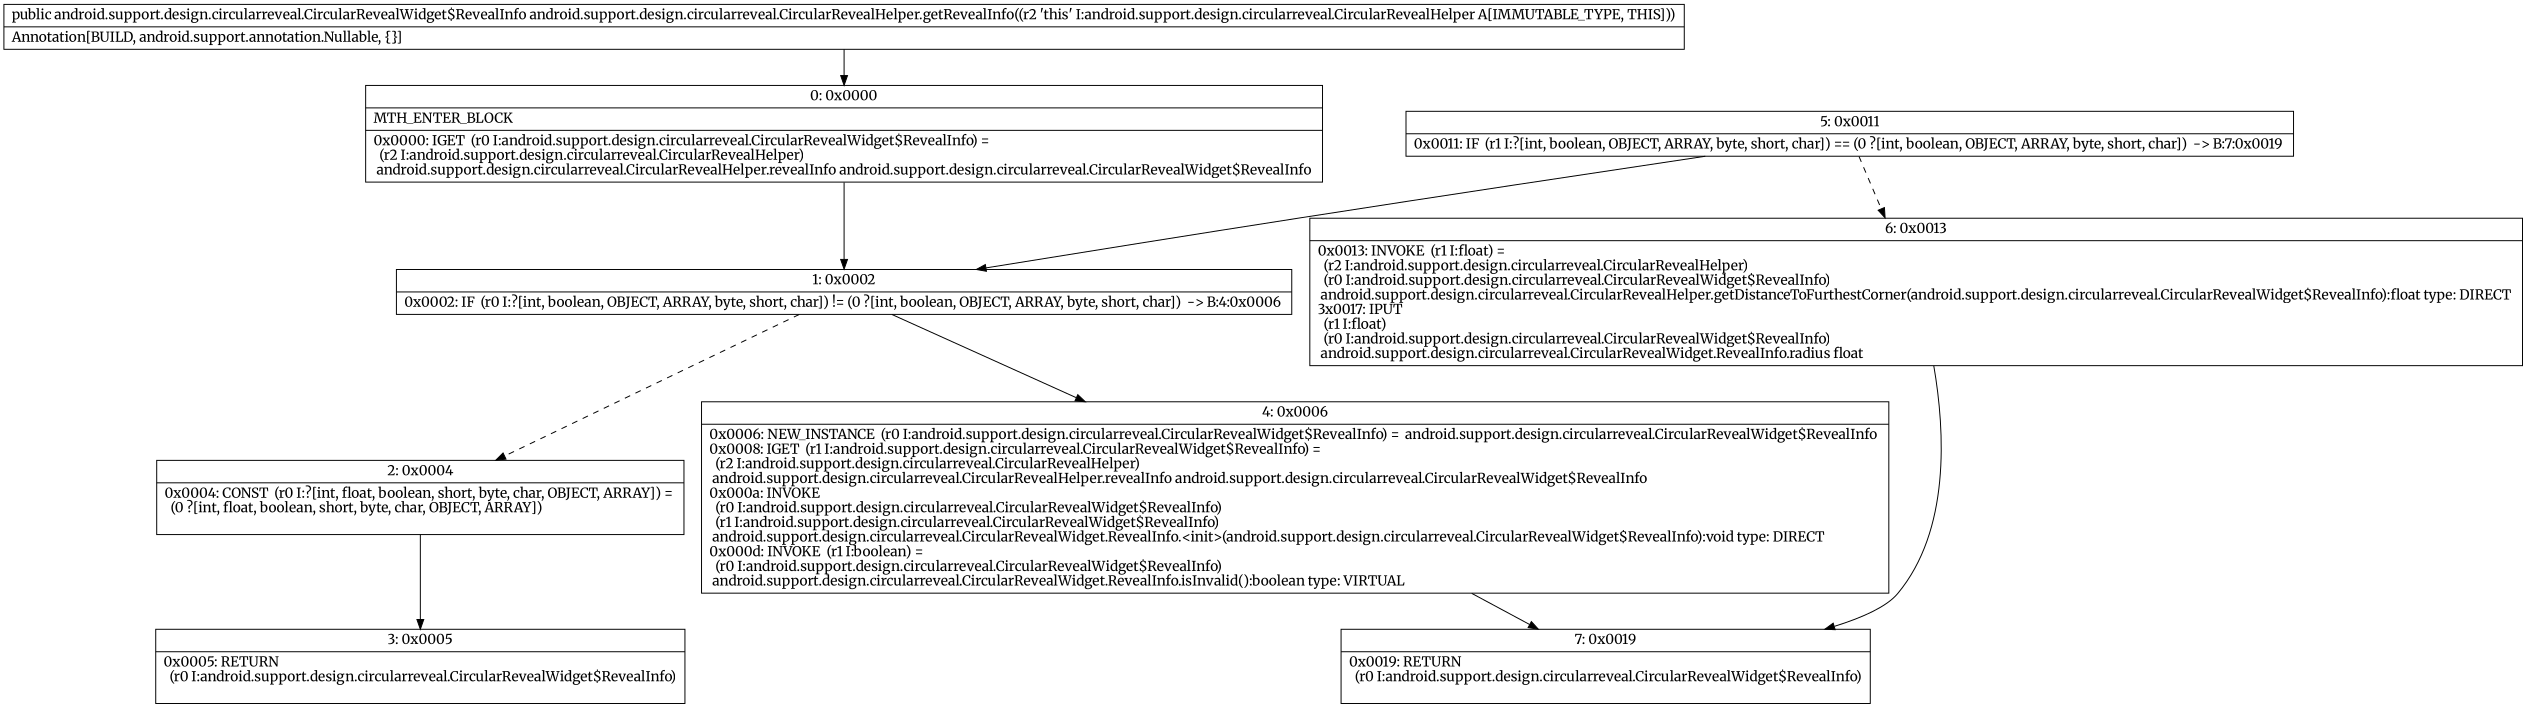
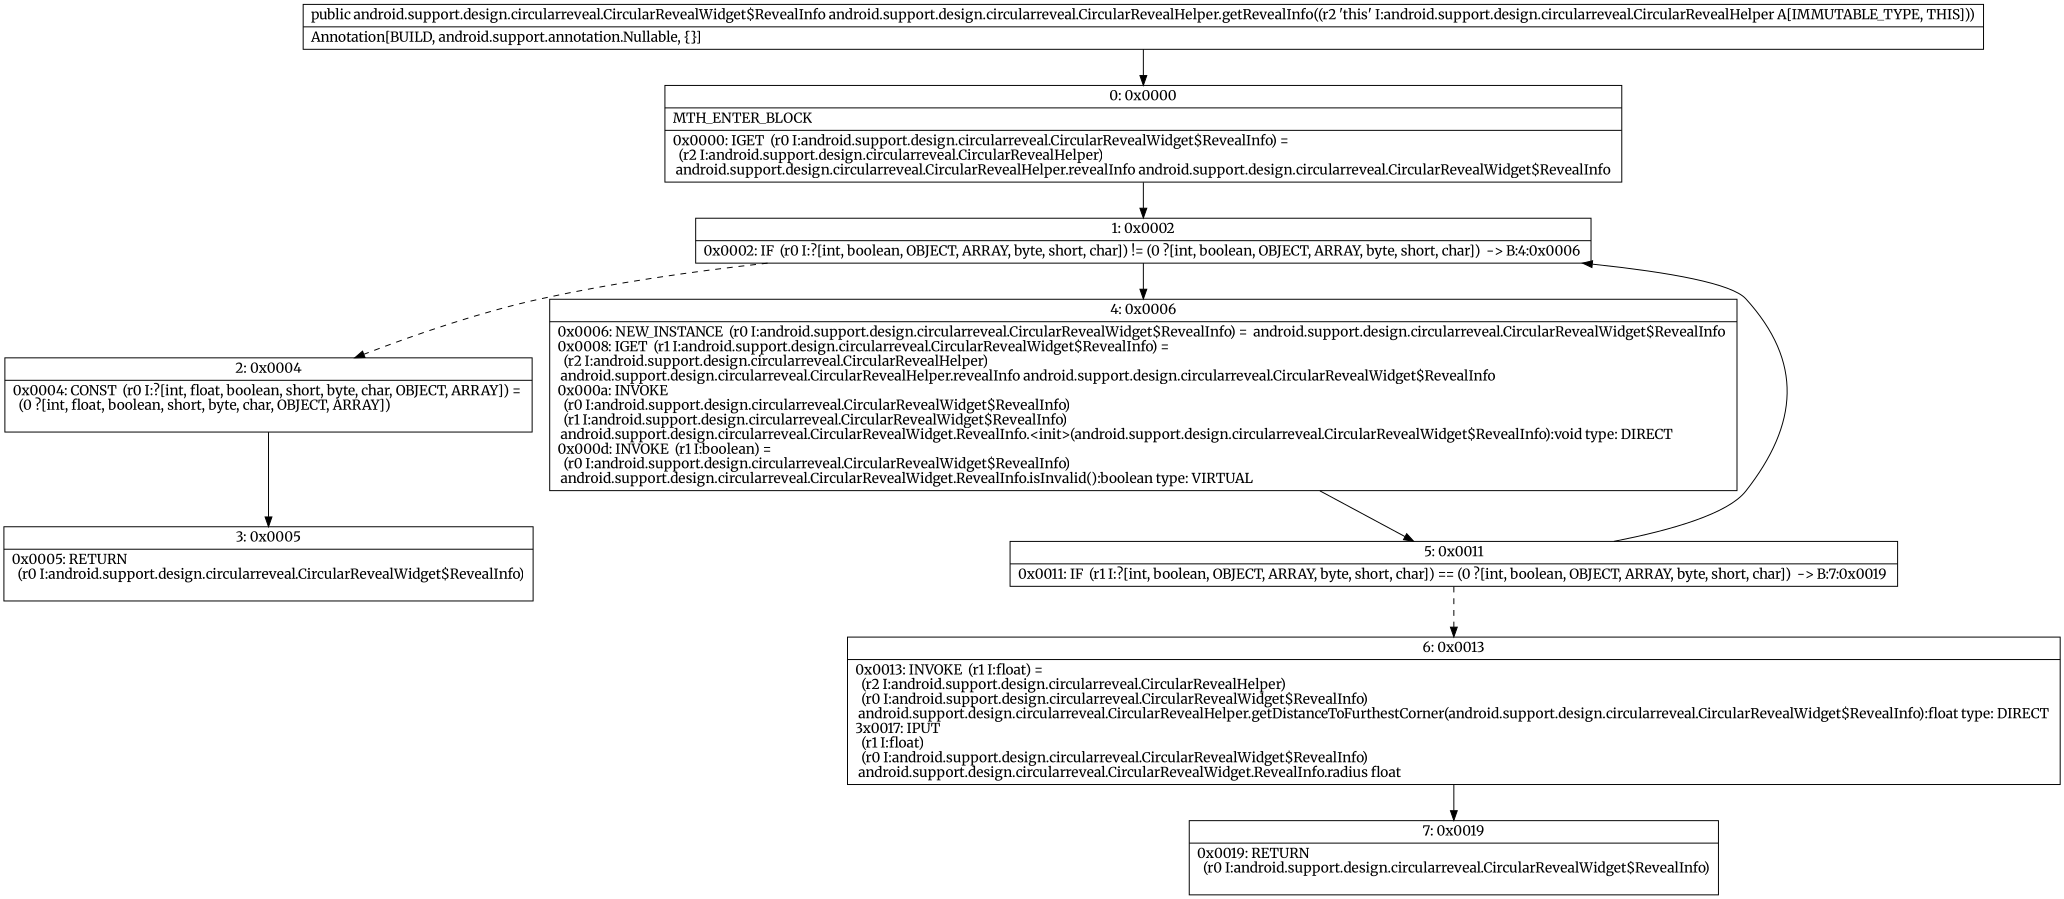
(1501, 609) -> (1362, 514)
